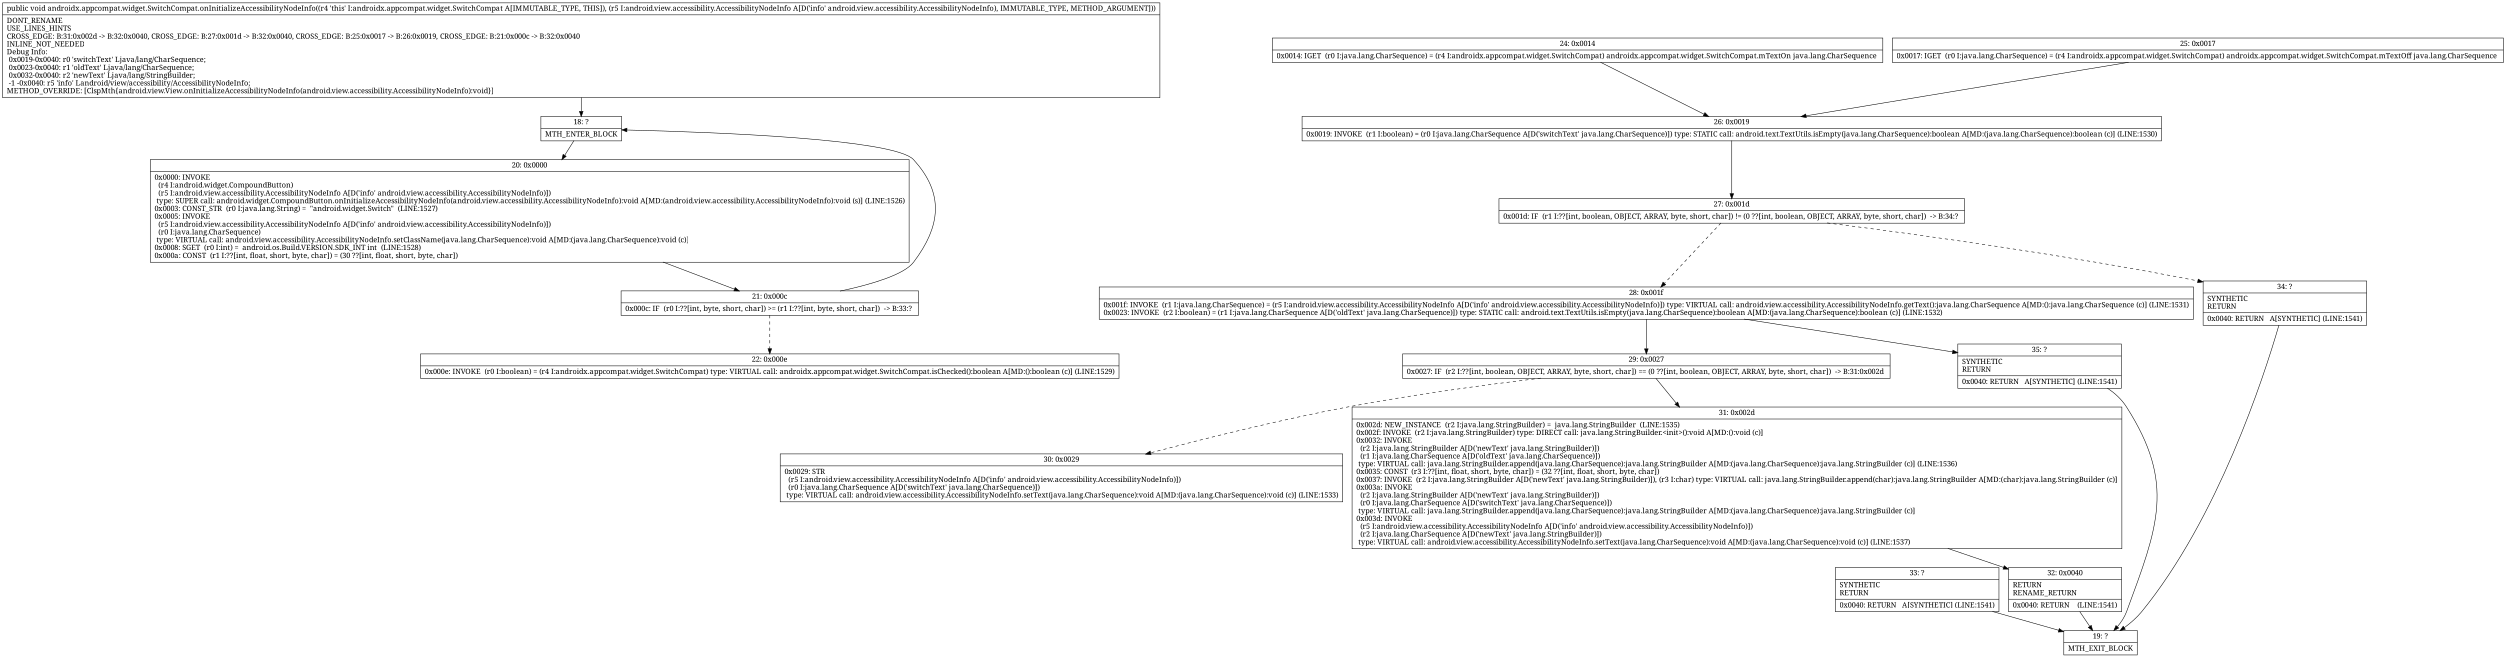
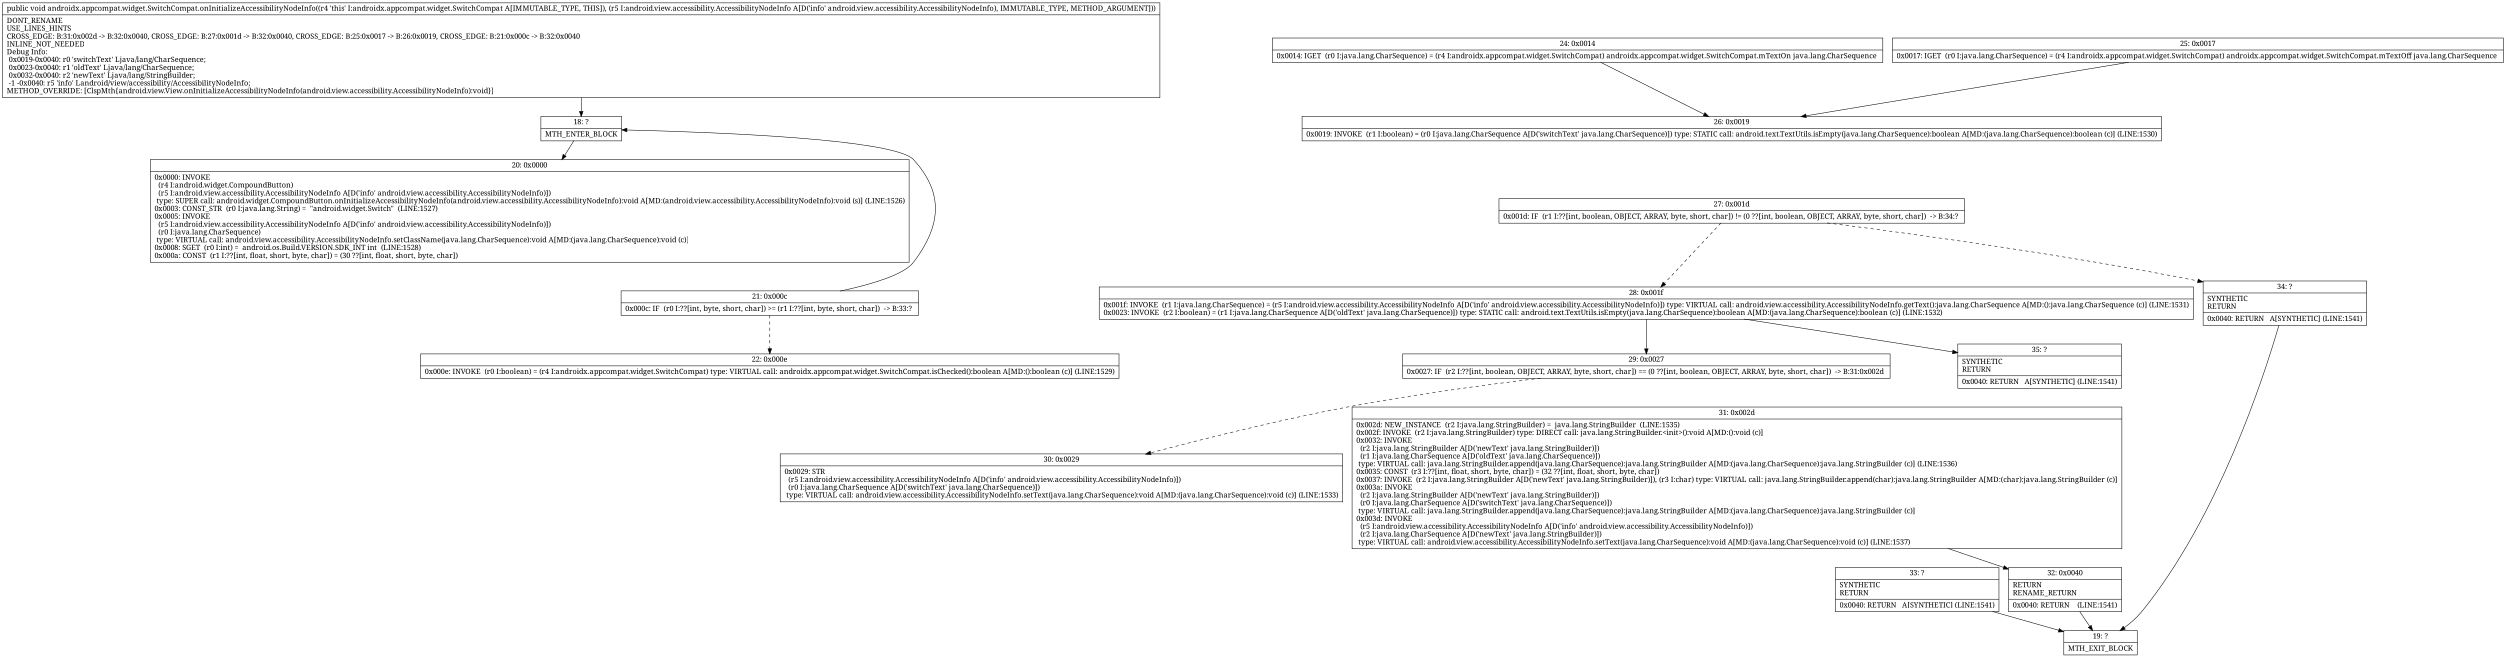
(1732, 167) -> none
(699, 276) -> none
(1666, 391) -> none
(2157, 504) -> none
